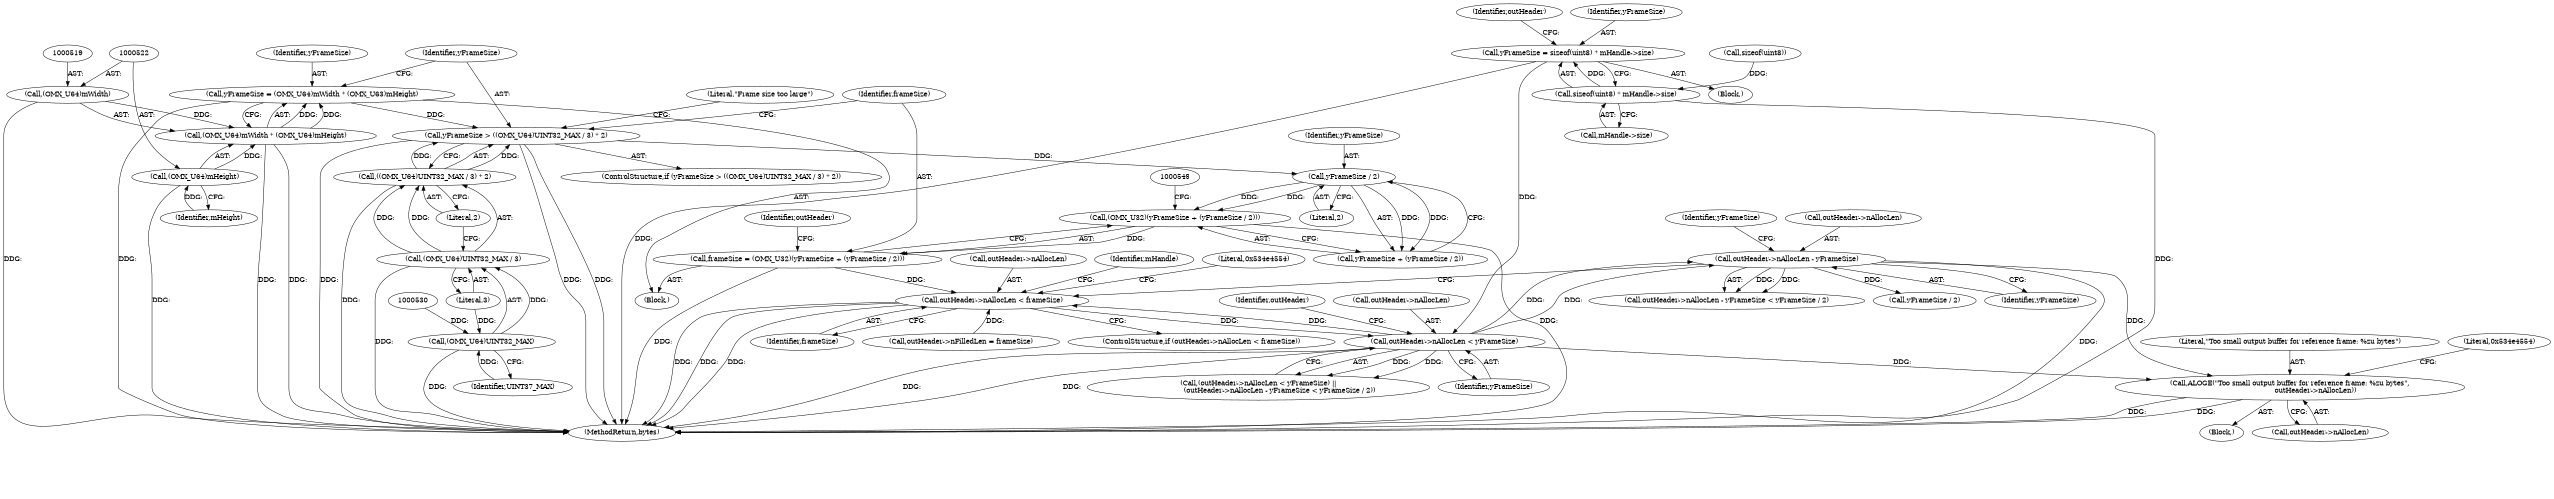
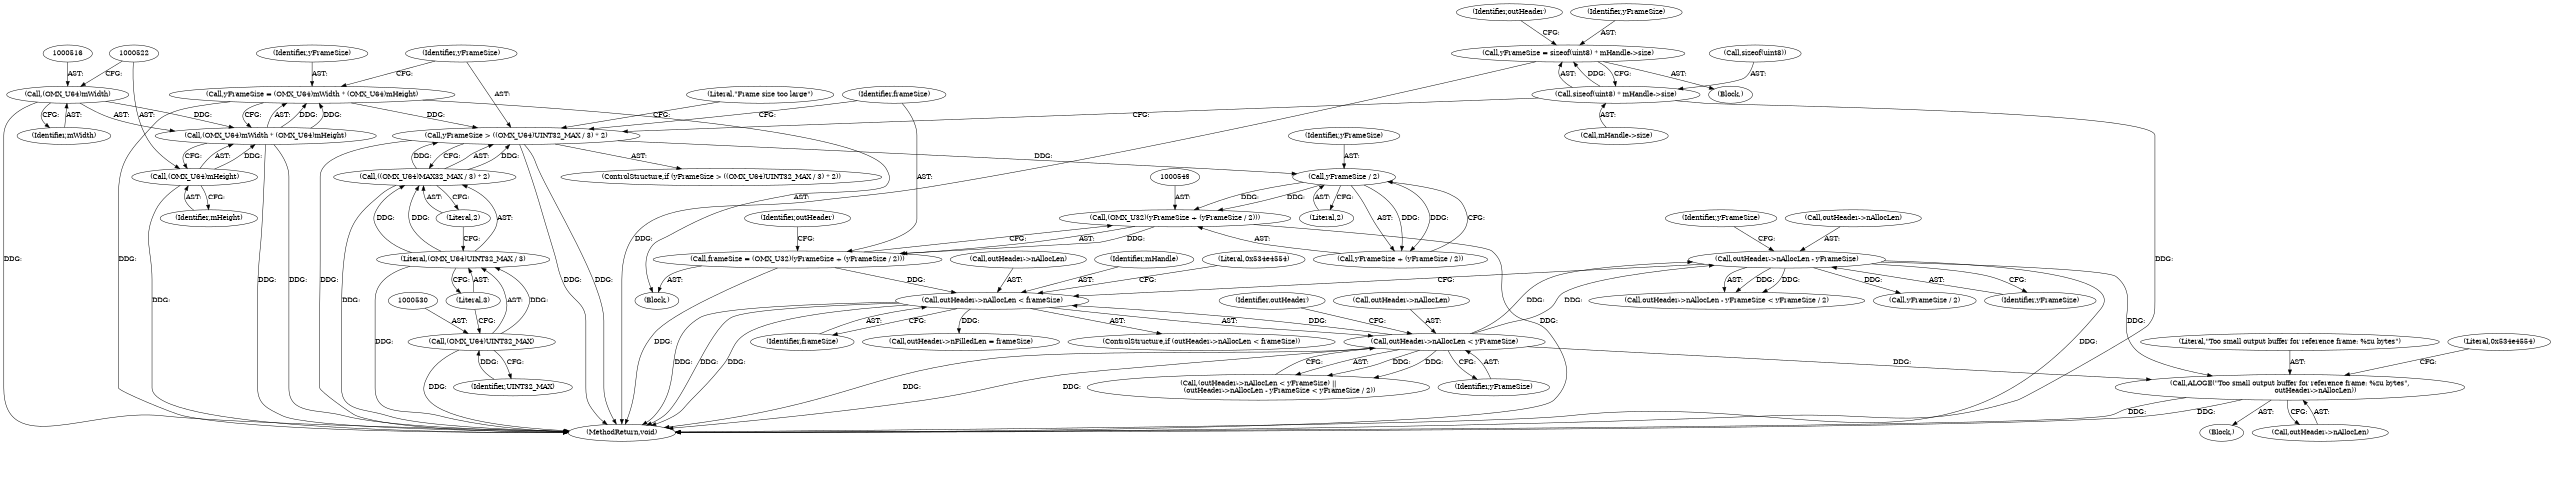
(68, 53) -> (68, 53)
(115, 74) -> (115, 74)
(1759, 74) -> (1759, 74)
(312, 95) -> (312, 95)
(1620, 113) -> (1083, 115)
none -> (64, 136)
none -> (190, 149)
(425, 177) -> (425, 177)
(195, 198) -> (195, 198)
(1184, 198) -> (1184, 198)
(1519, 200) -> none
(1286, 239) -> none
(463, 260) -> (463, 260)
(1087, 280) -> (1087, 280)
(461, 321) -> (461, 321)
(488, 321) -> (488, 321)
(1119, 321) -> (1119, 321)
(1231, 321) -> (1231, 321)
(982, 325) -> (962, 317)
(513, 387) -> (513, 387)
(622, 433) -> (622, 433)
